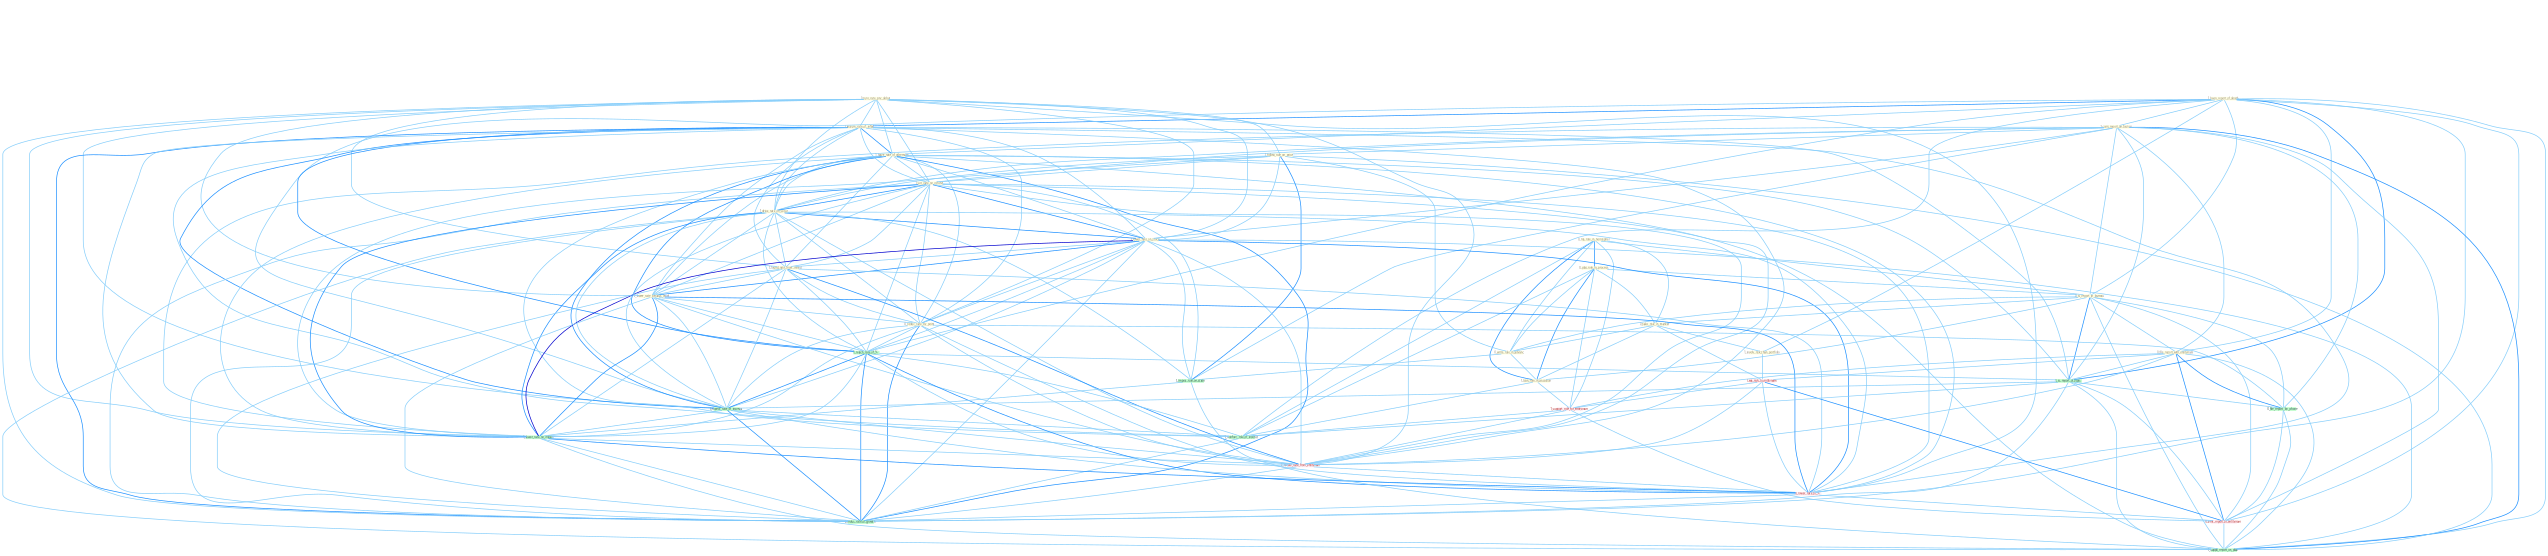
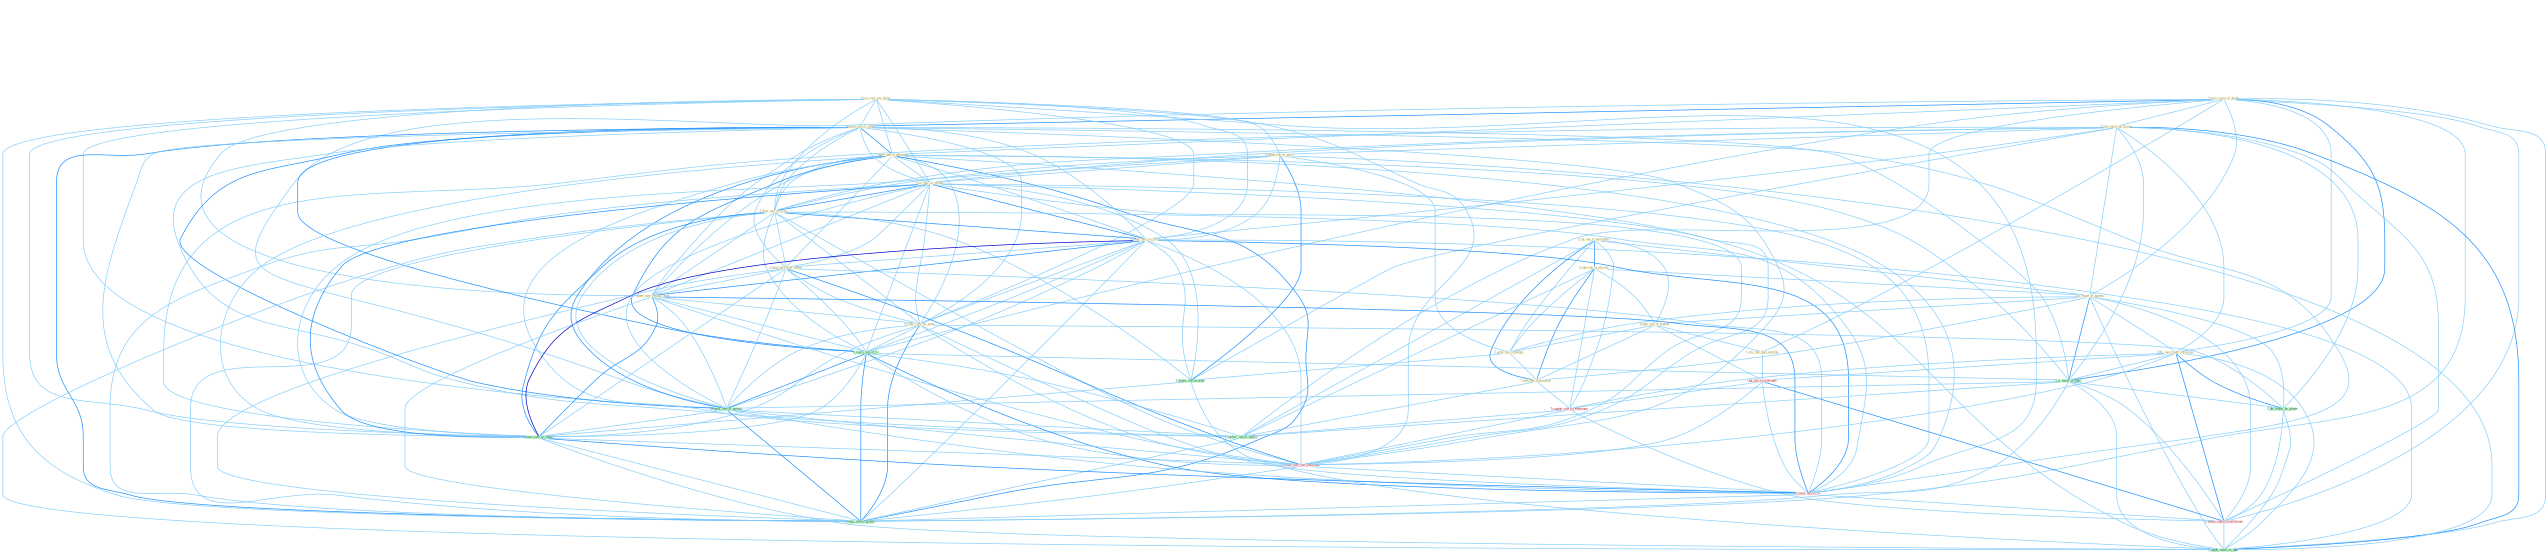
(419, 124) -> none
(1762, 353) -> (1762, 353)
(2224, 522) -> (2224, 522)
